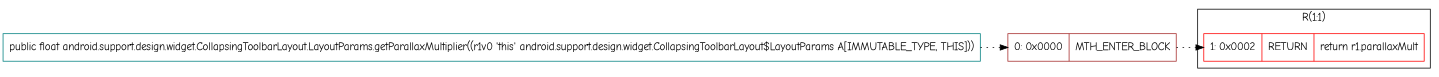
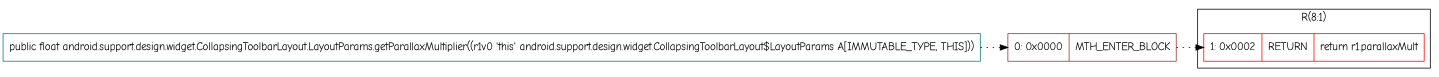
(1314, 18) -> (1314, 18)
